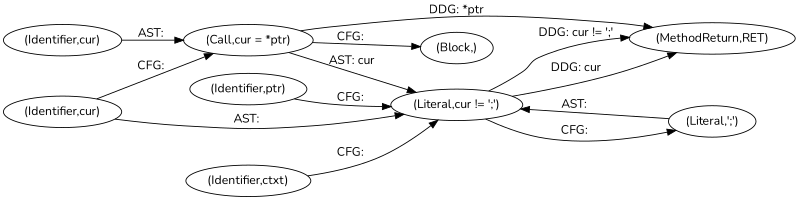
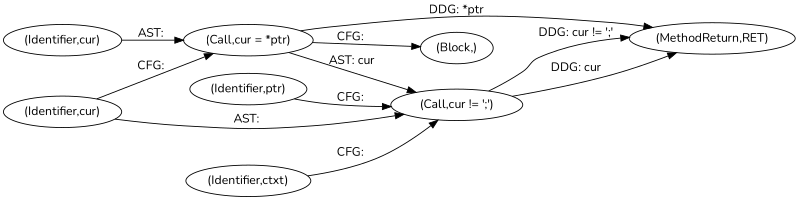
(457, 105) -> (457, 105)
(712, 121) -> none
